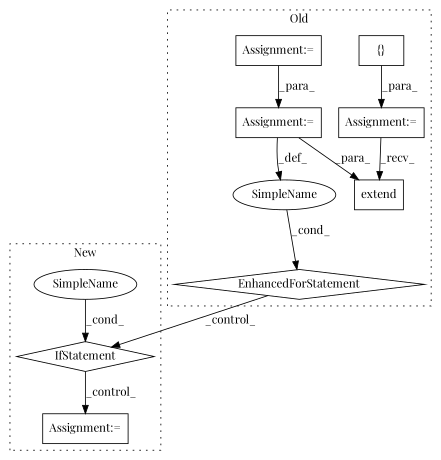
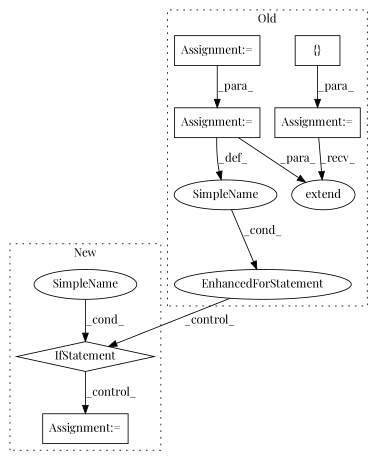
(379, 195) -> (323, 195)
(299, 284) -> (263, 284)
